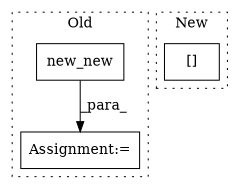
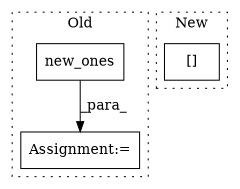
(80, 62) -> (80, 62)
